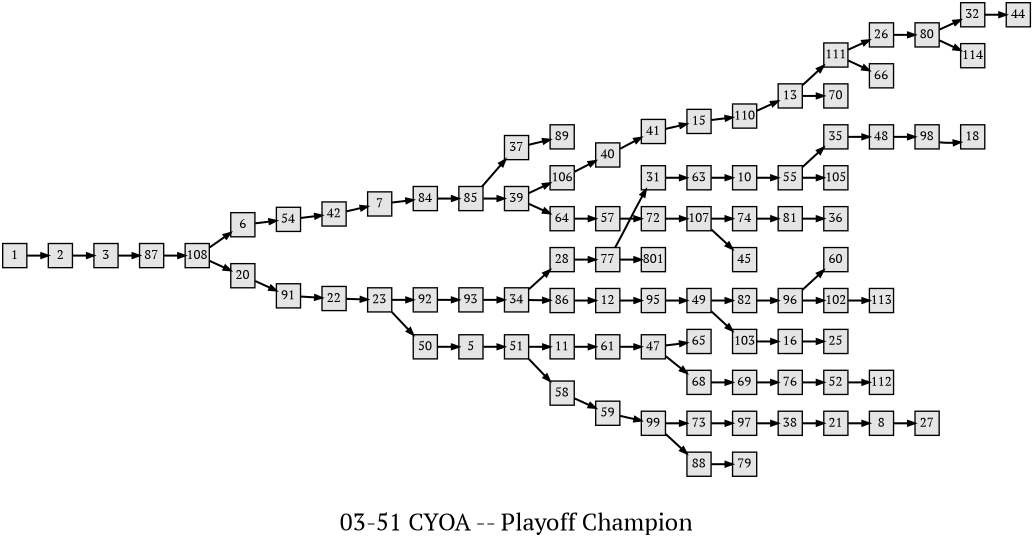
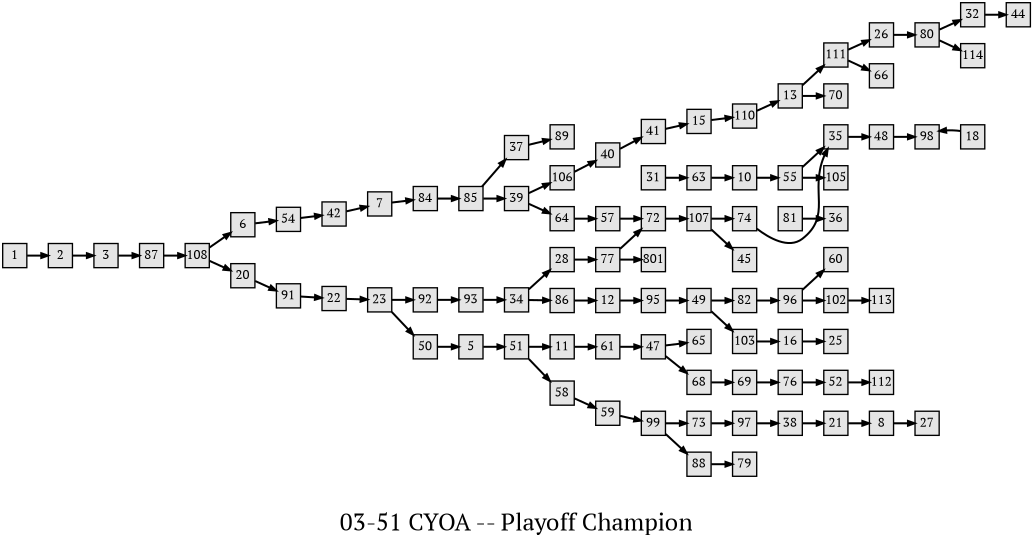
(946, 143) -> (953, 130)
(764, 219) -> (815, 224)
(628, 223) -> (628, 242)
